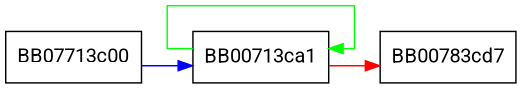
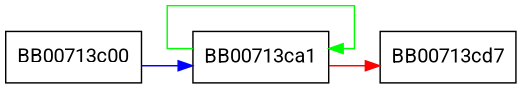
(74, 57) -> (74, 57)
(448, 57) -> (448, 57)
